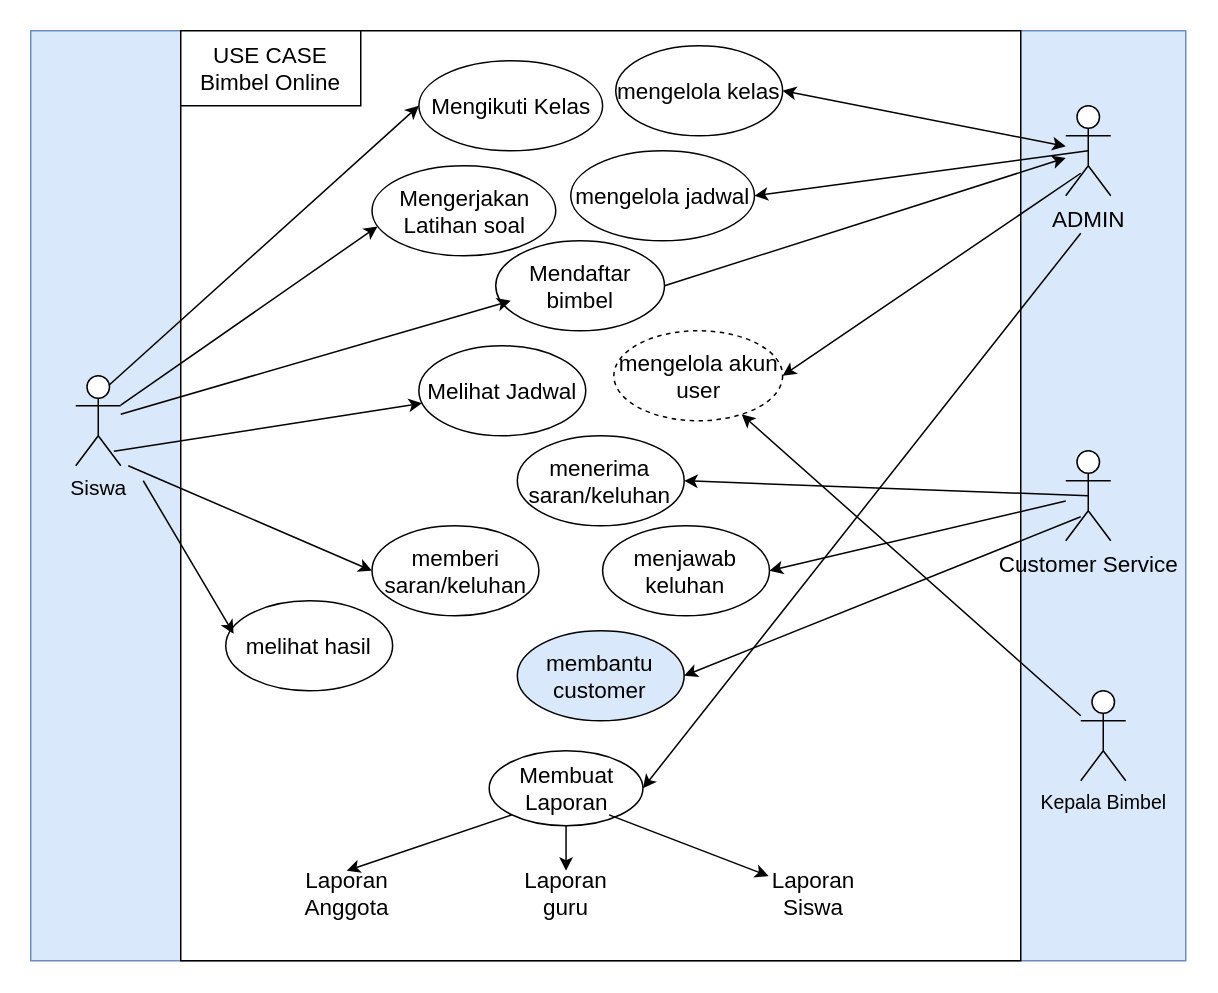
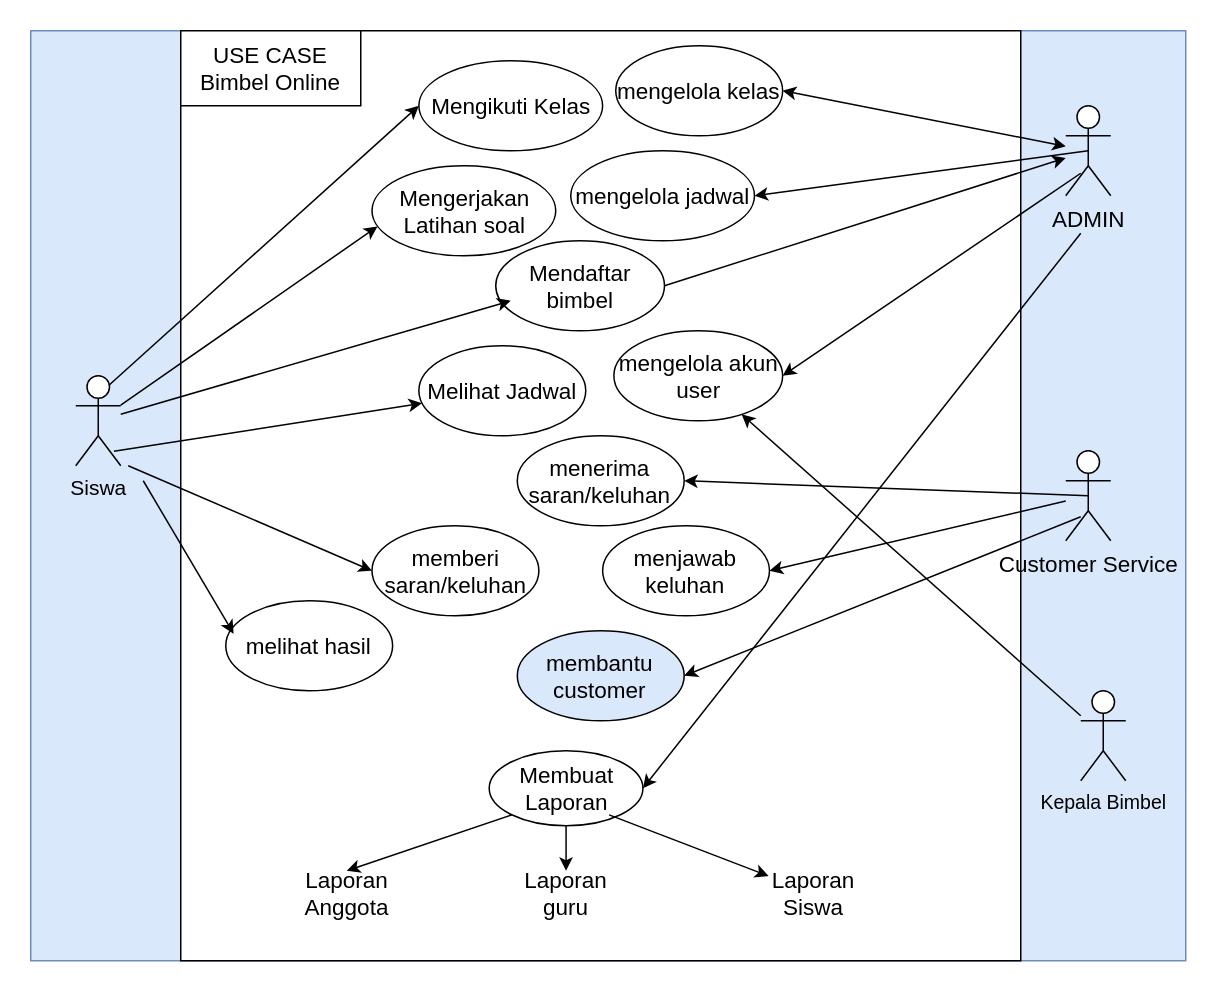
(698, 376) -> (698, 376)
